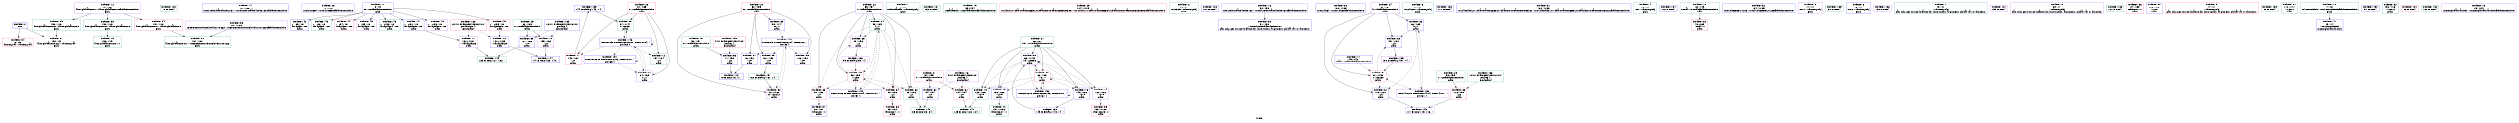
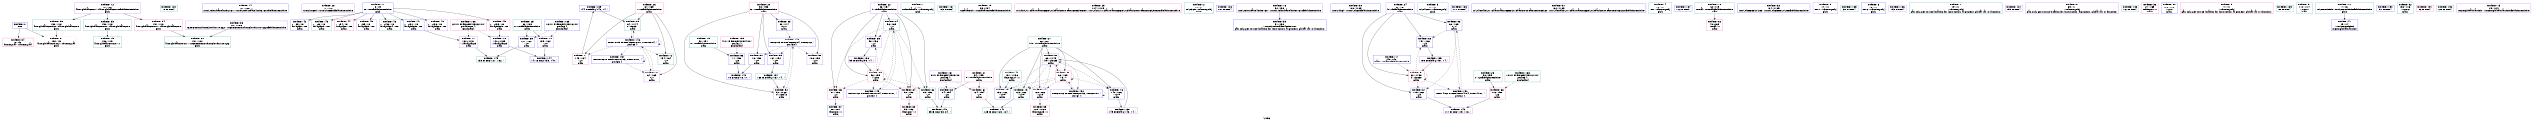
(1883, 9) -> (1898, 9)
(999, 101) -> (1007, 84)
